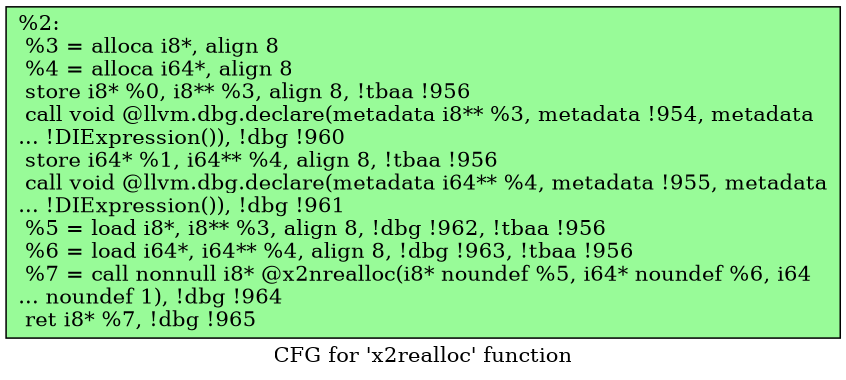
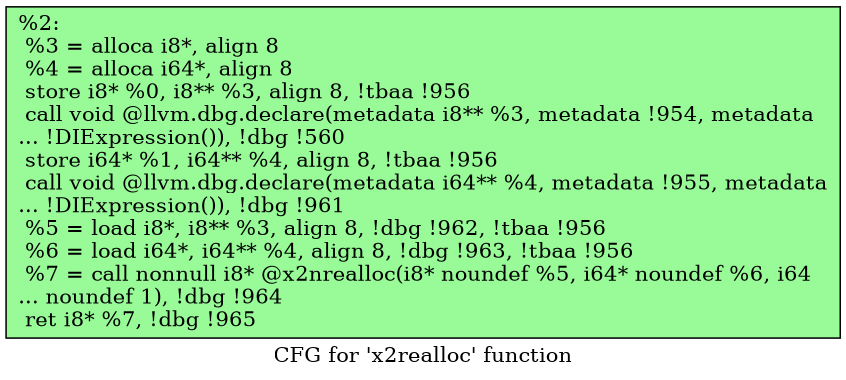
(182, 138) -> (182, 138)
